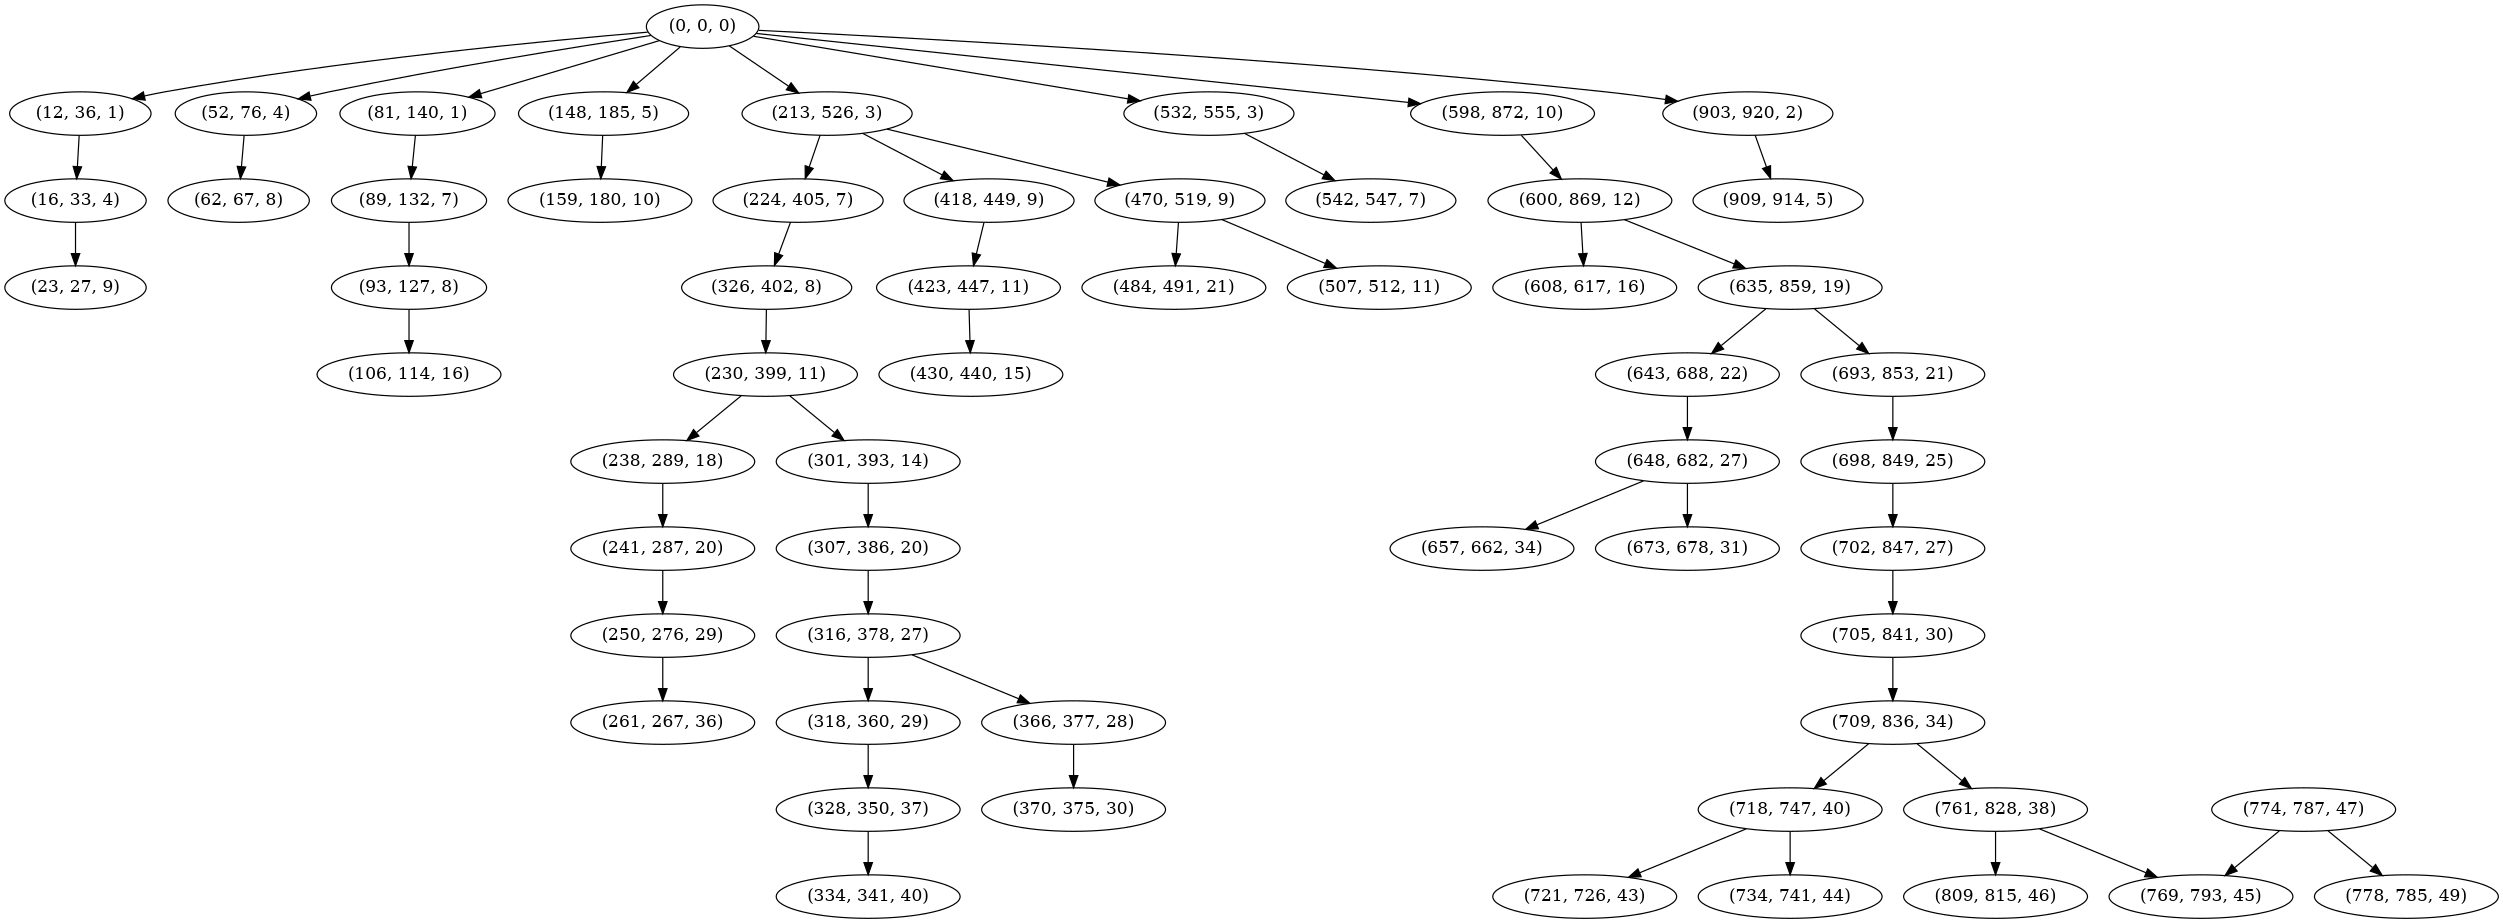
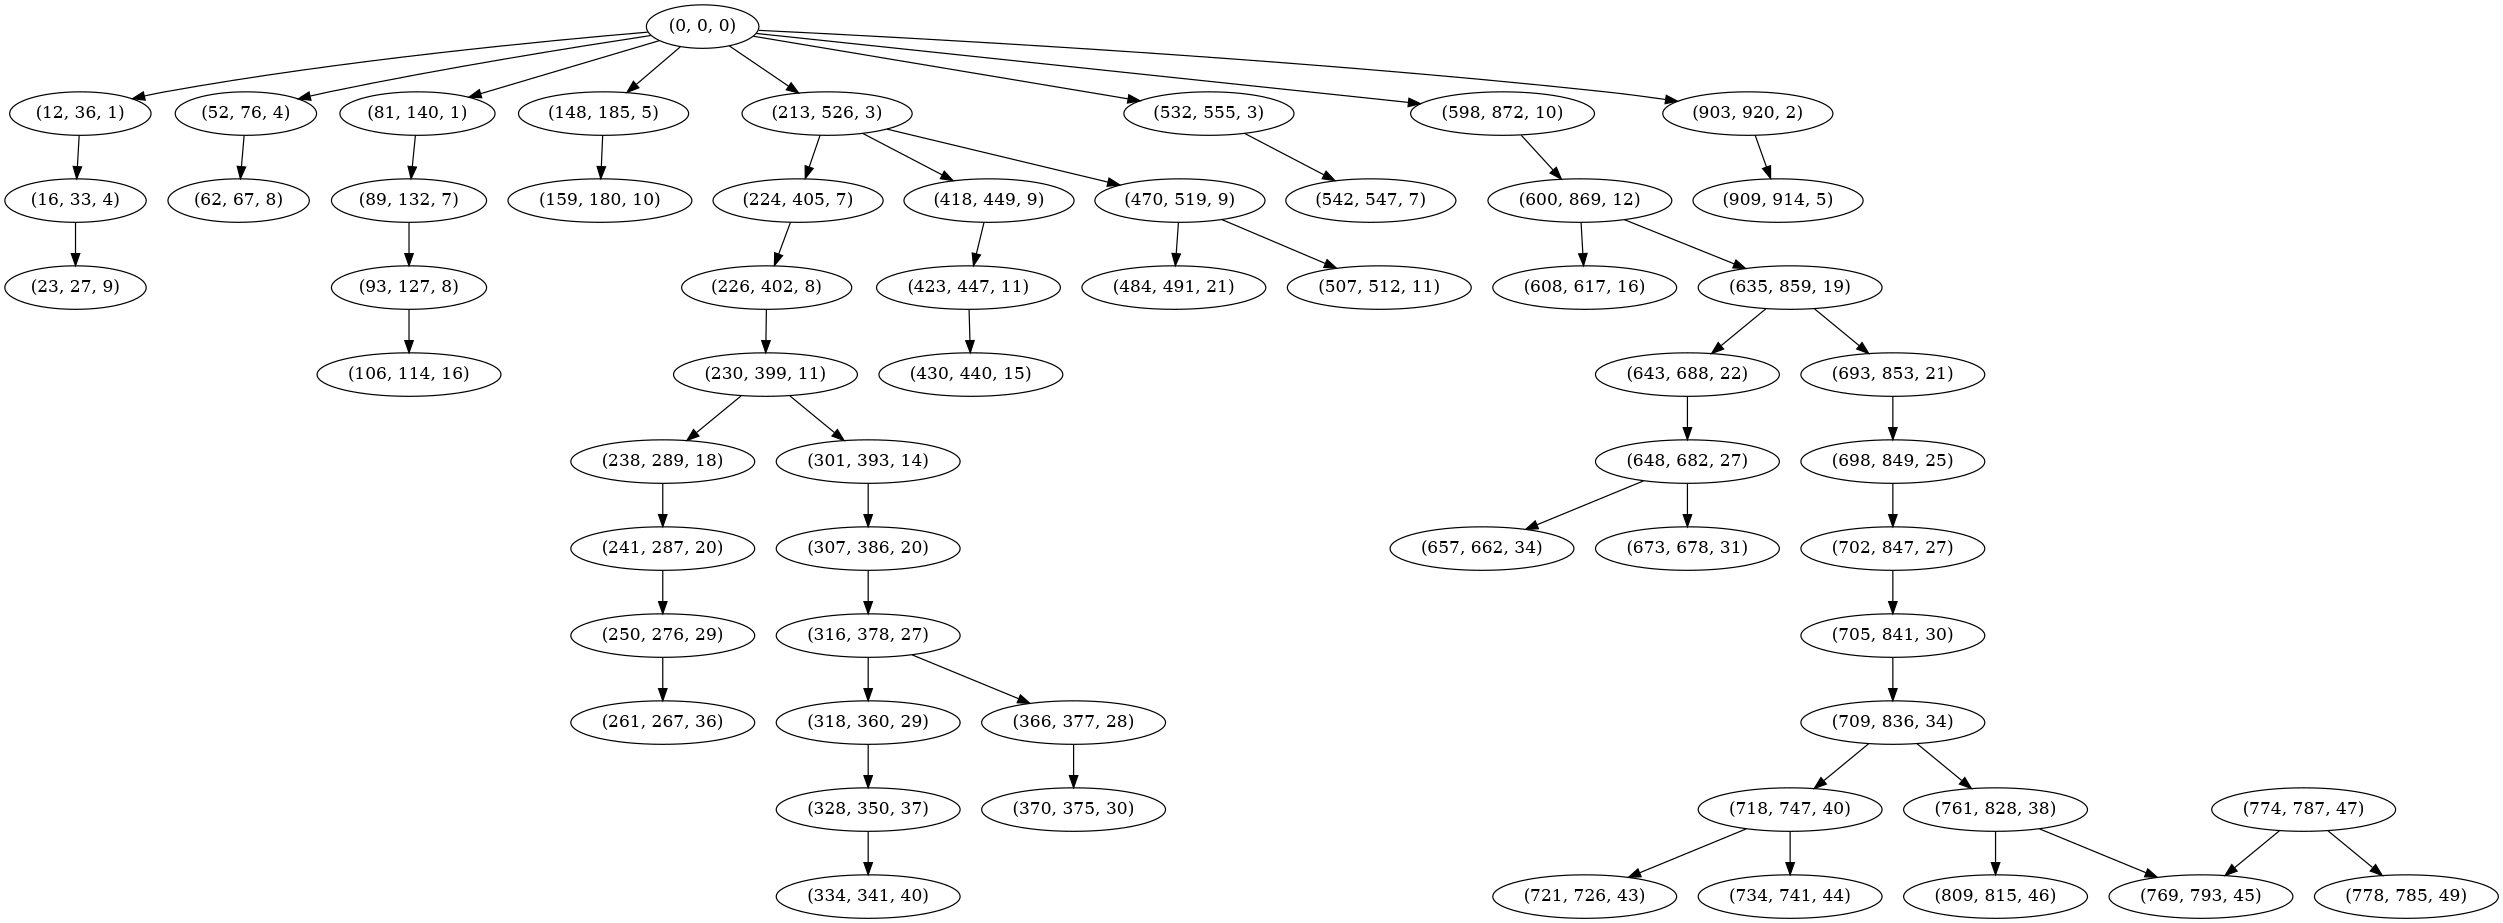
(767, 288) -> (767, 288)
